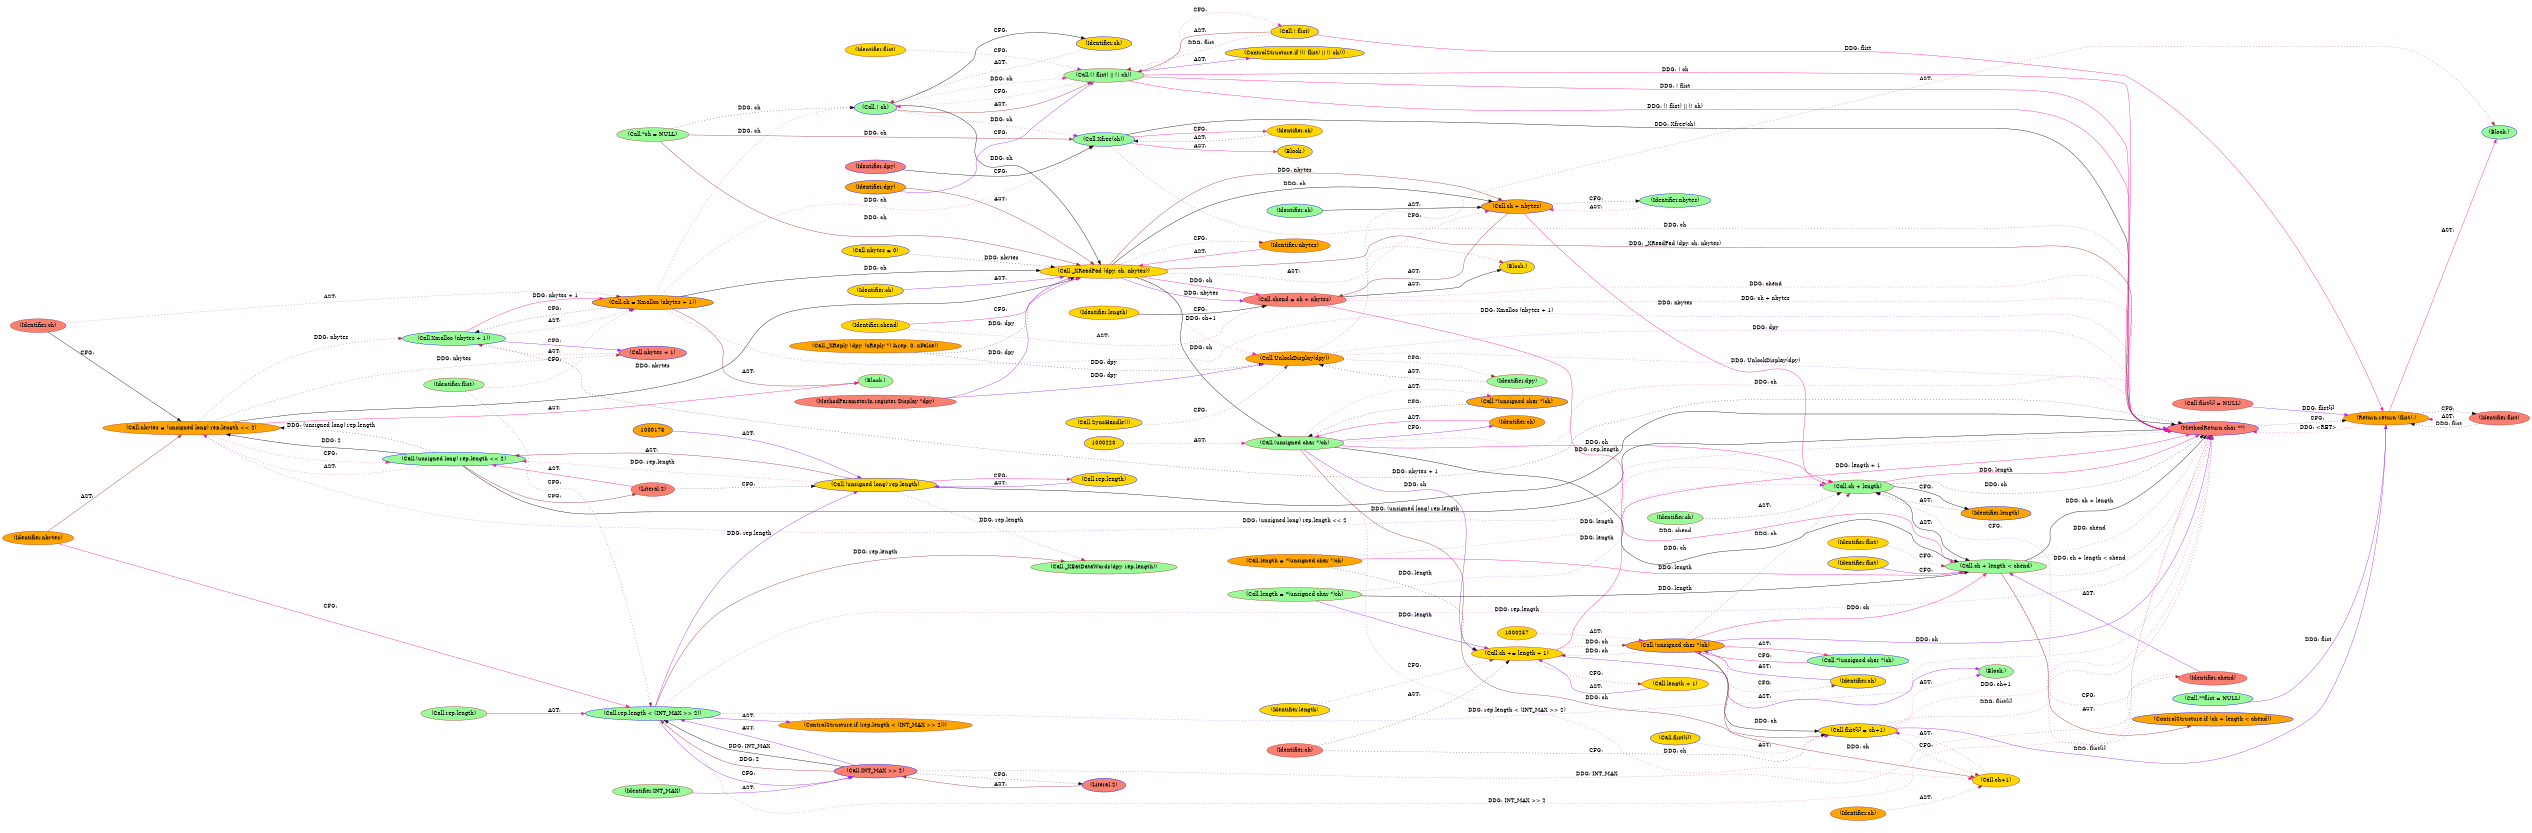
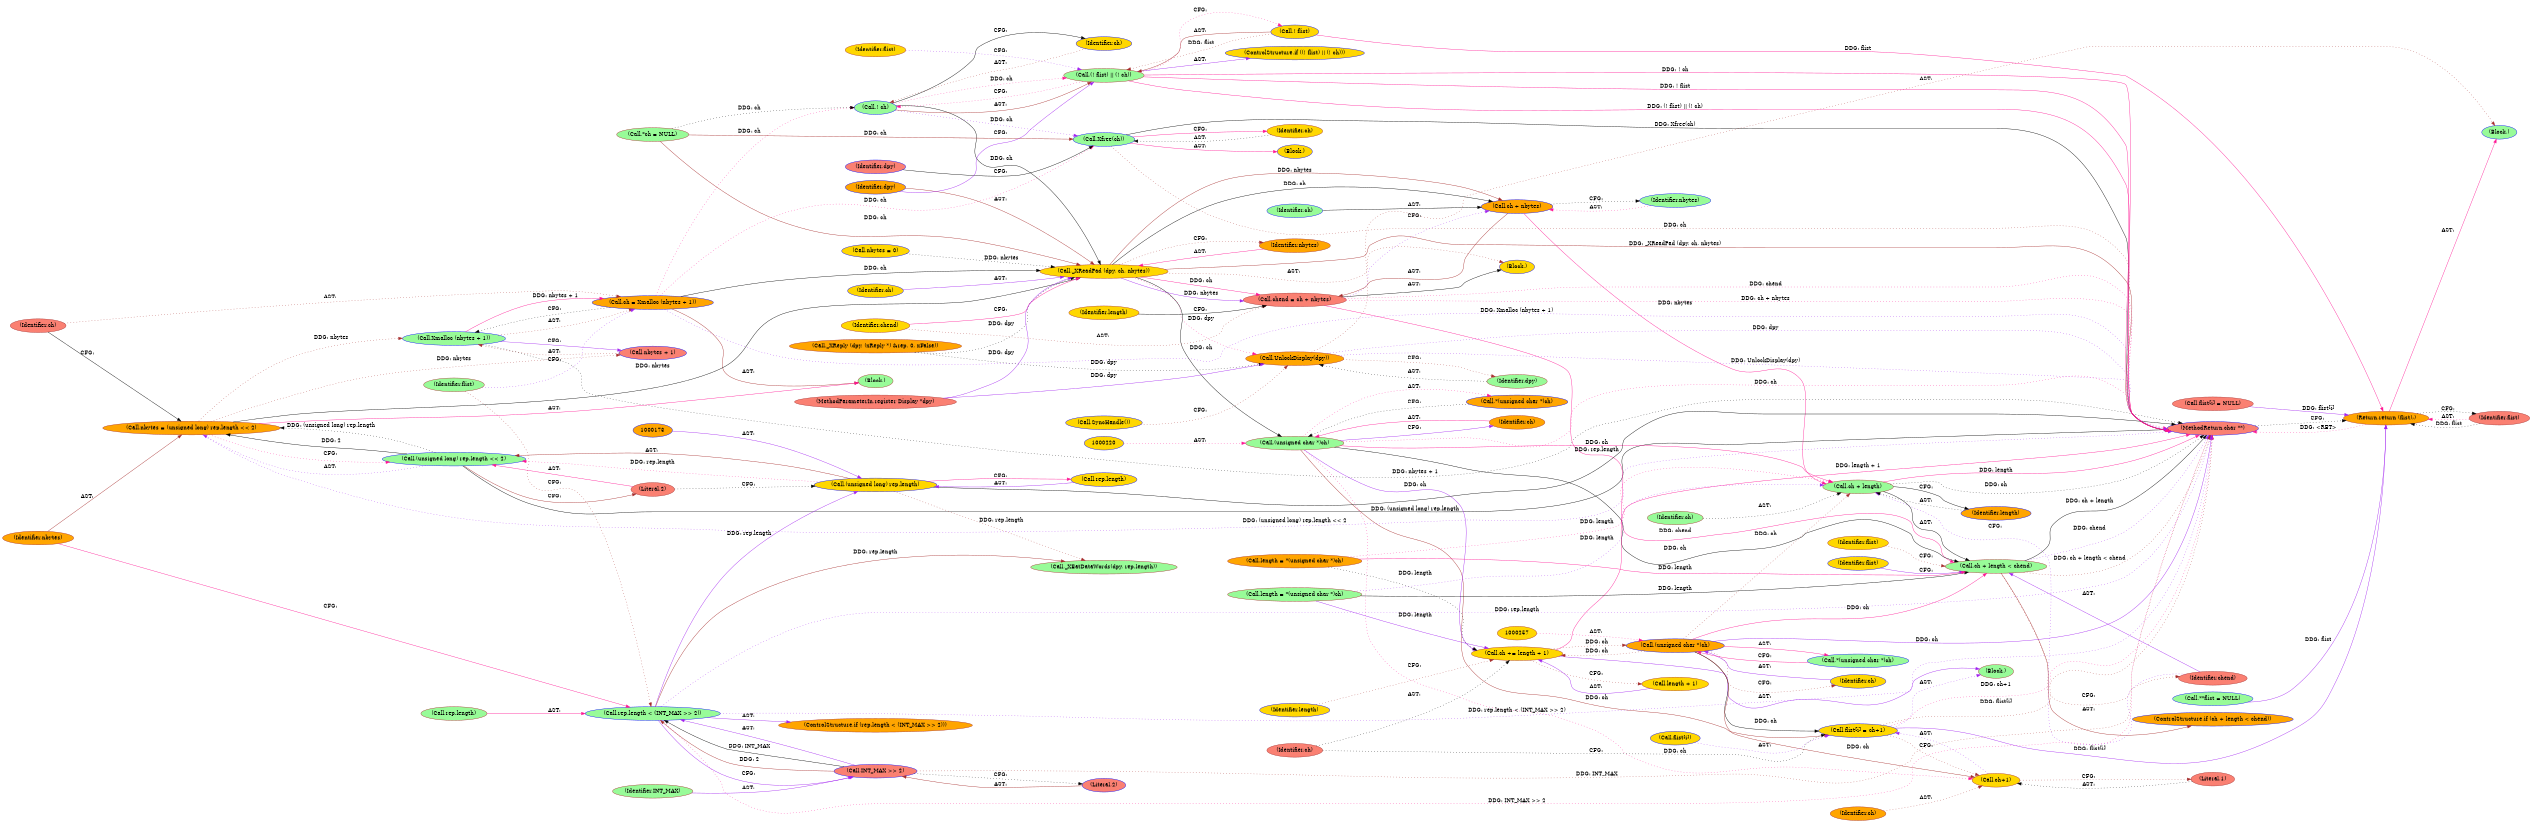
(1201, 319) -> (1201, 319)
none -> (2213, 779)
